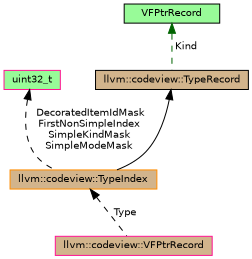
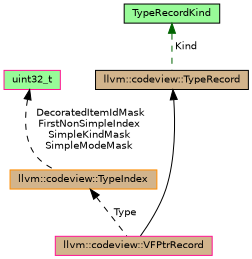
(172, 14) -> (172, 14)
(153, 142) -> (170, 171)
